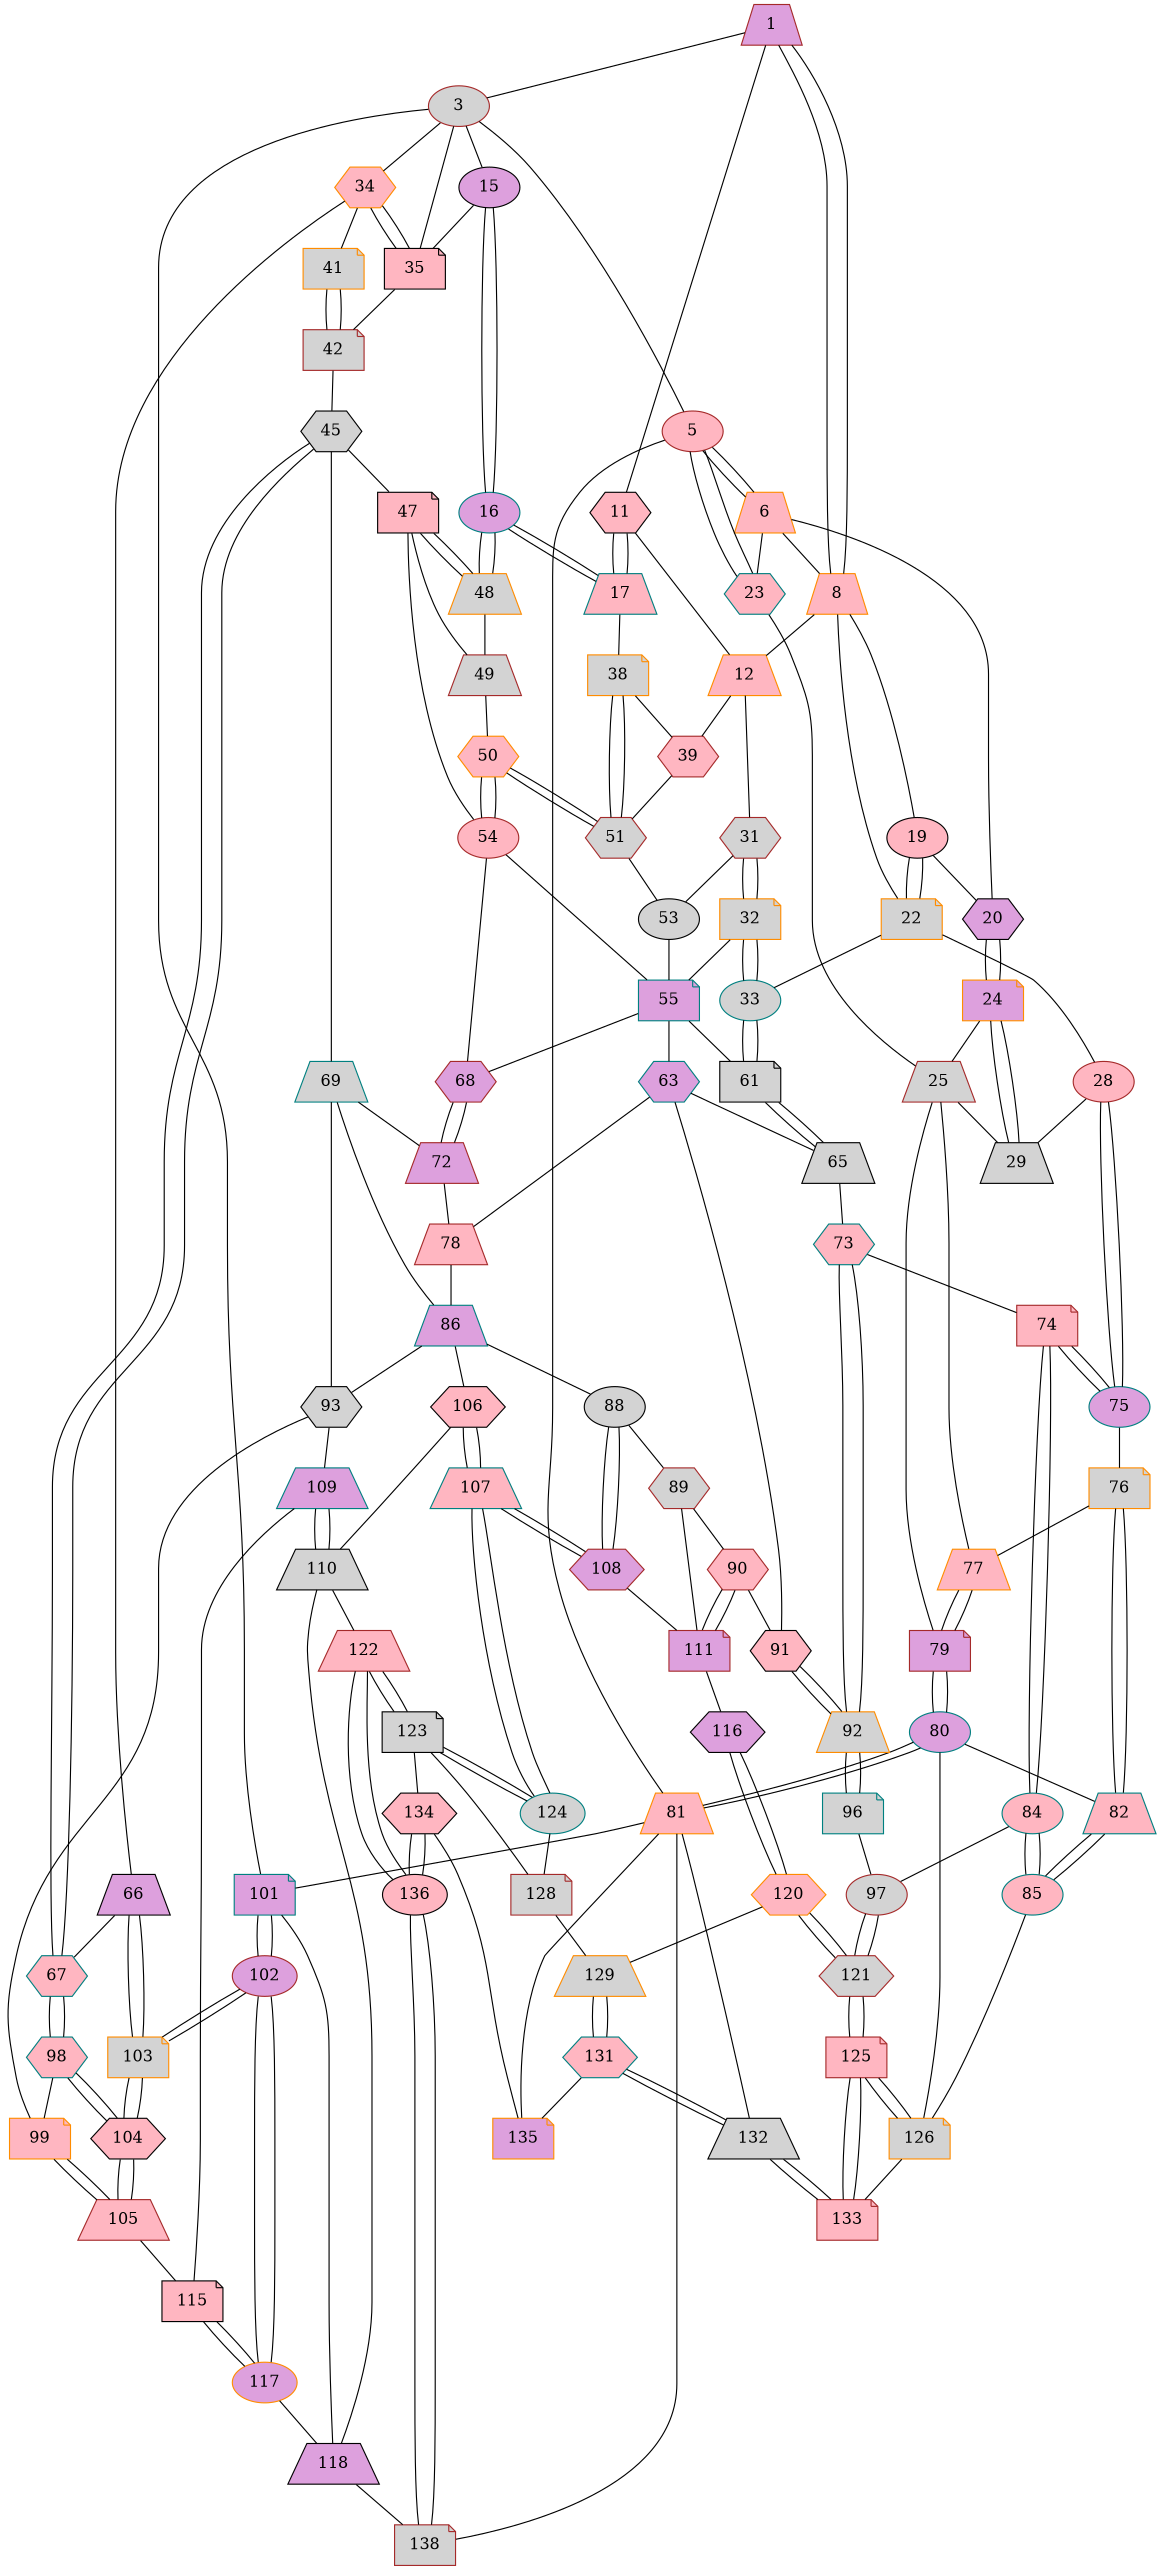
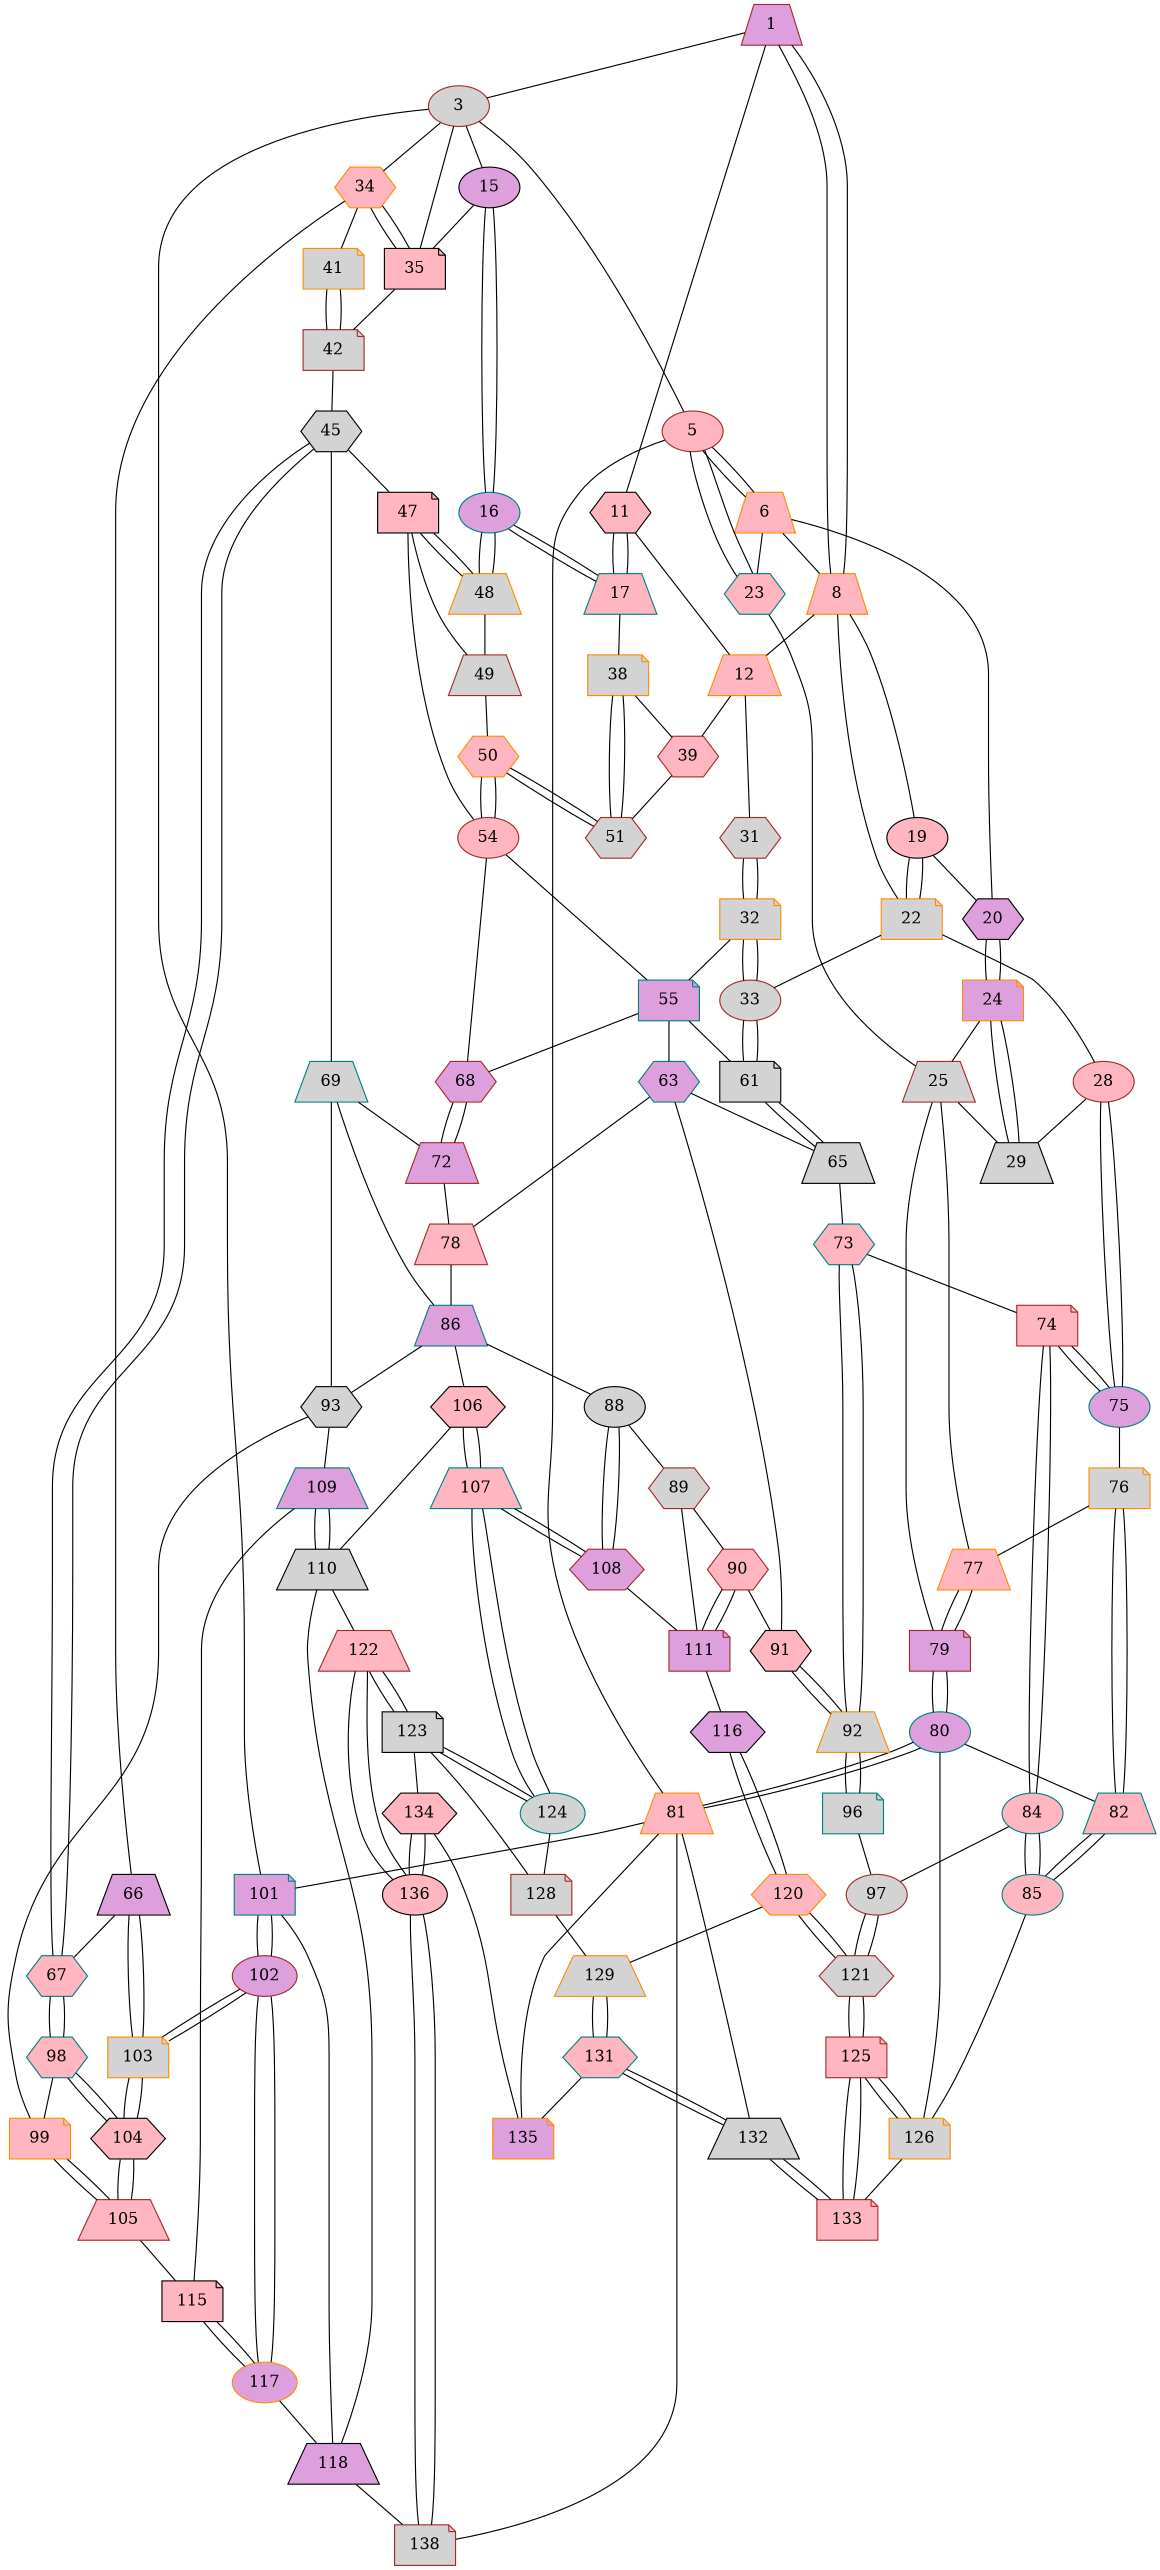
(669, 919) -> none
(750, 1000) -> (750, 1000)
